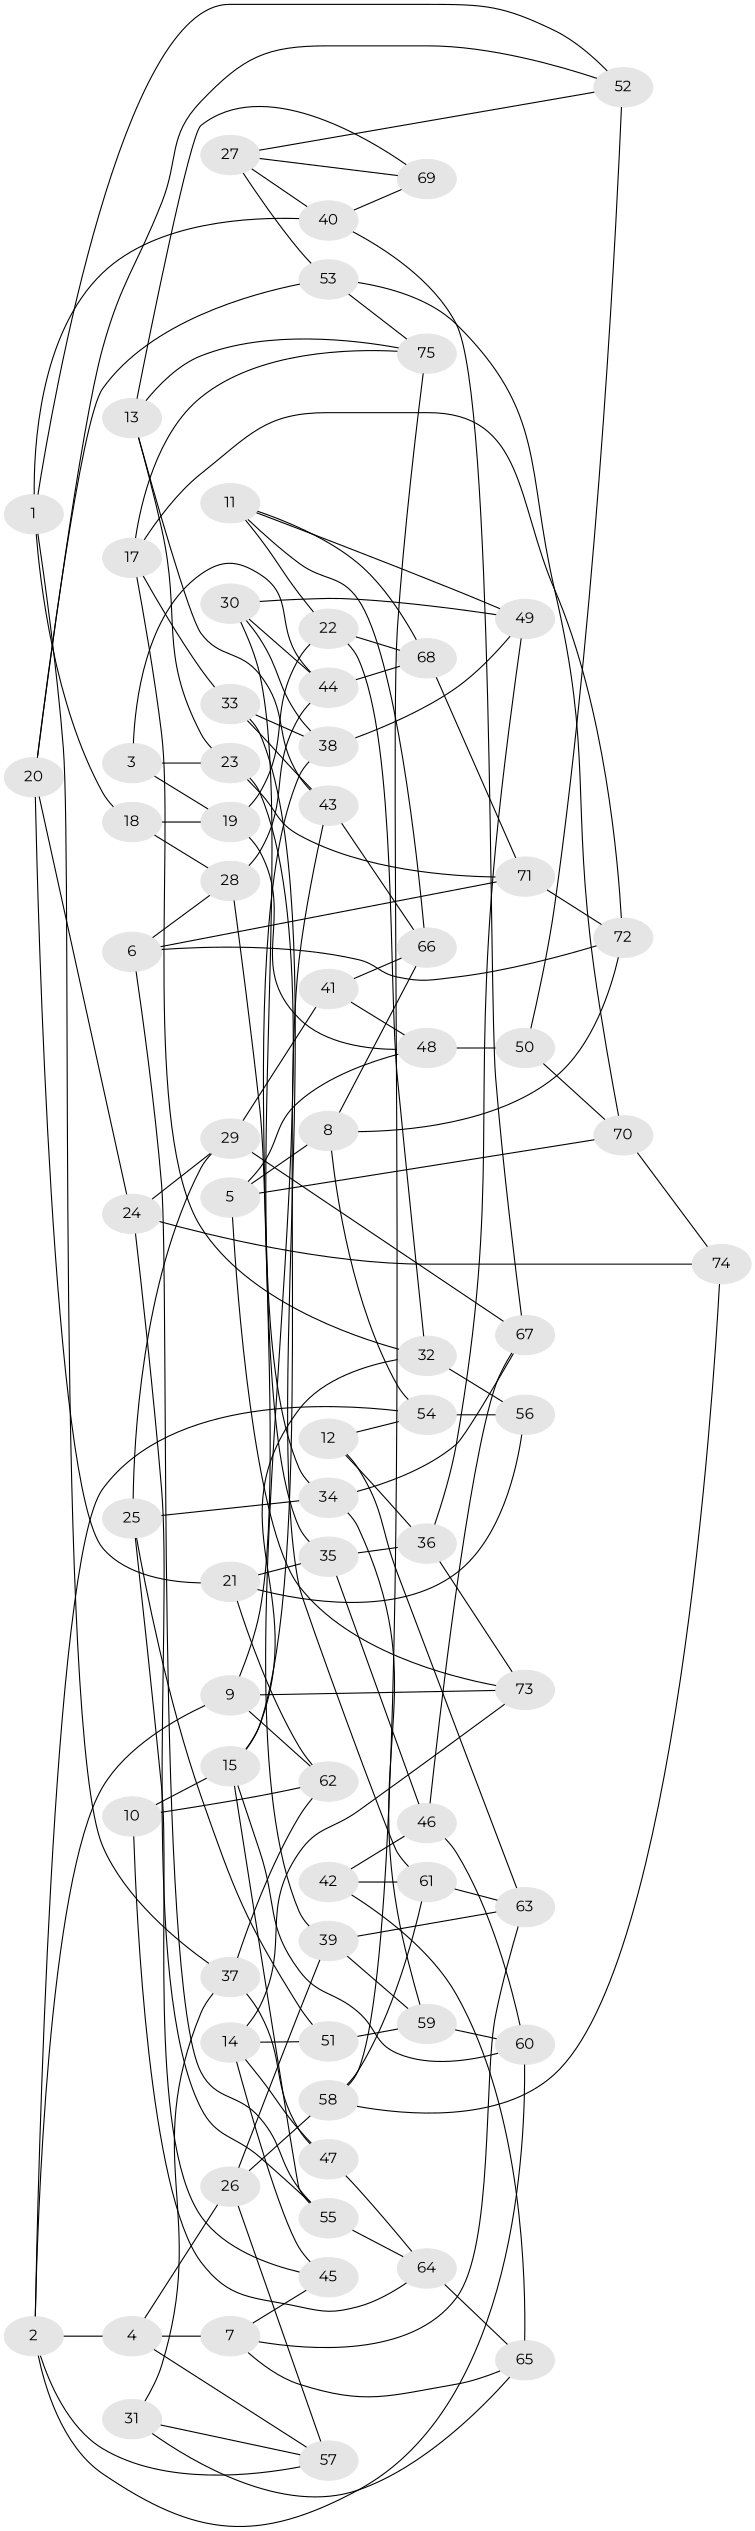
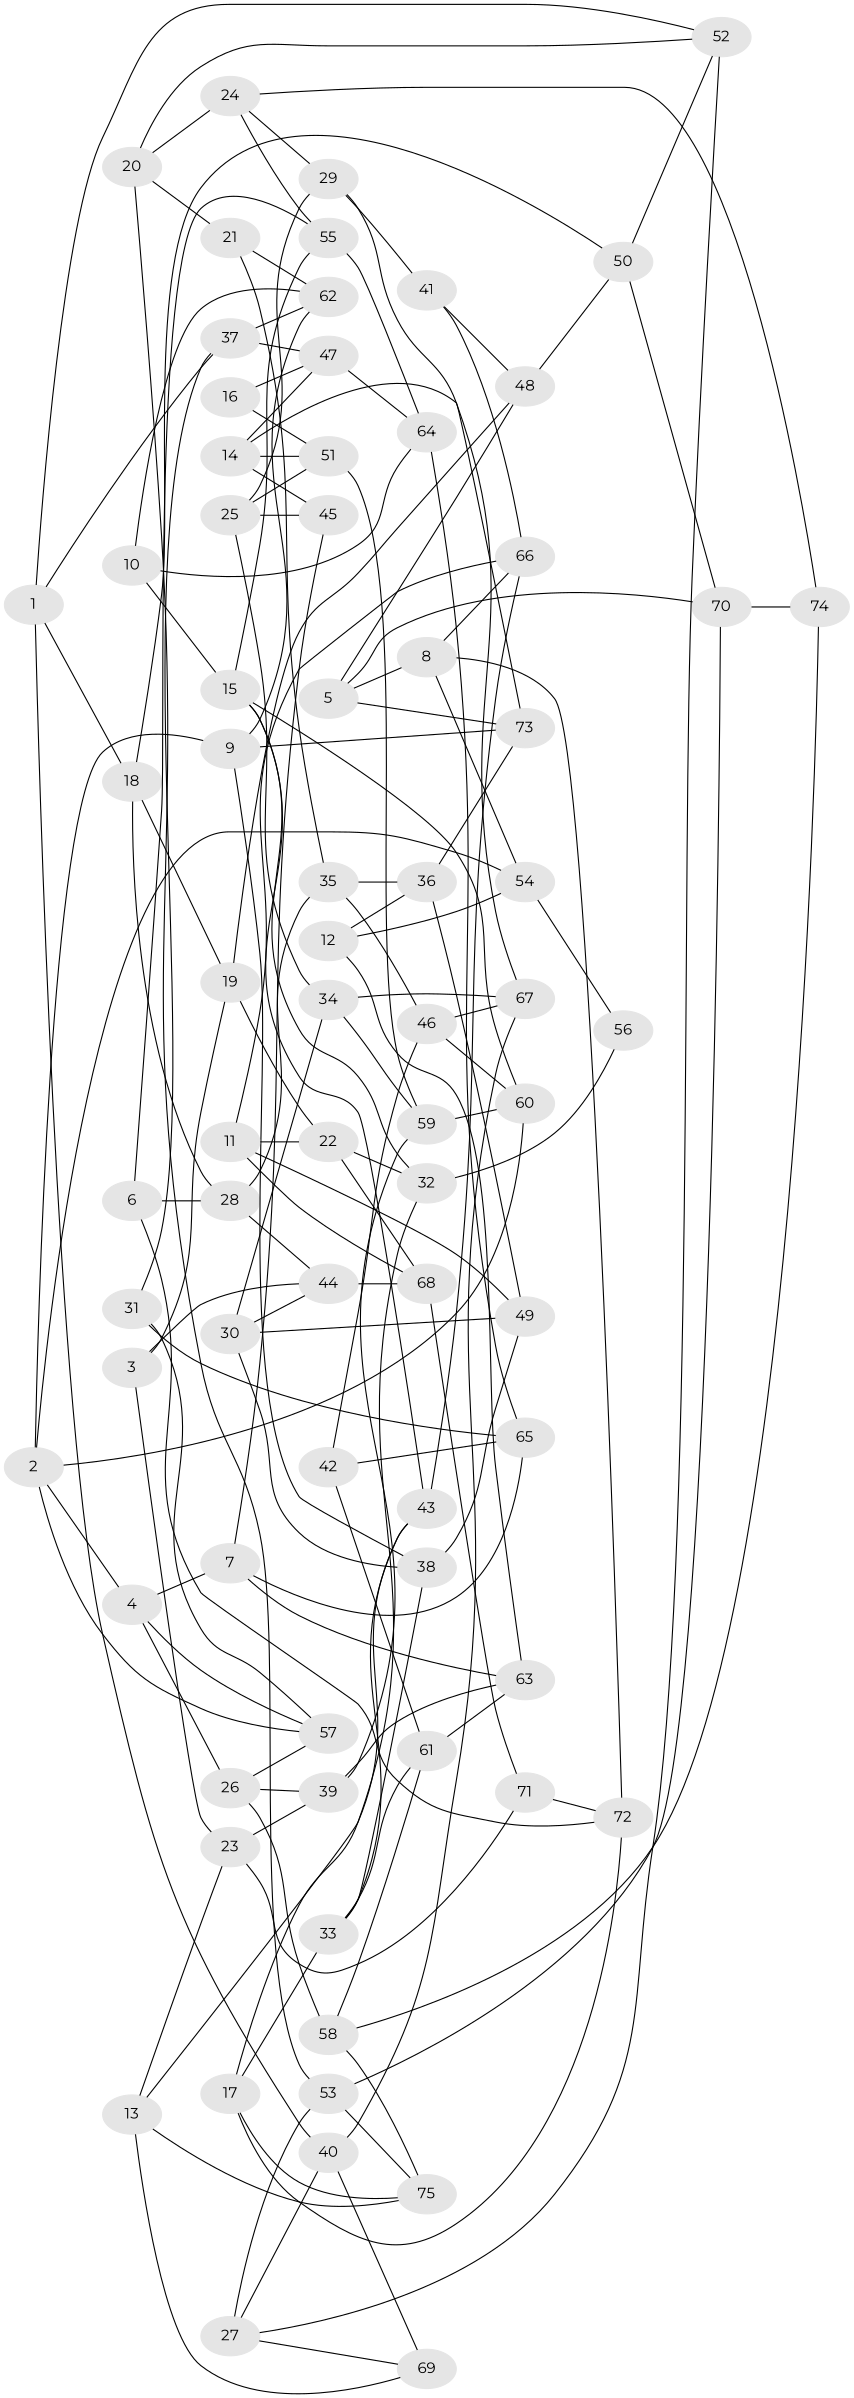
none -> (177, 253)
none -> (230, 397)
(329, 914) -> none
(435, 1586) -> none
